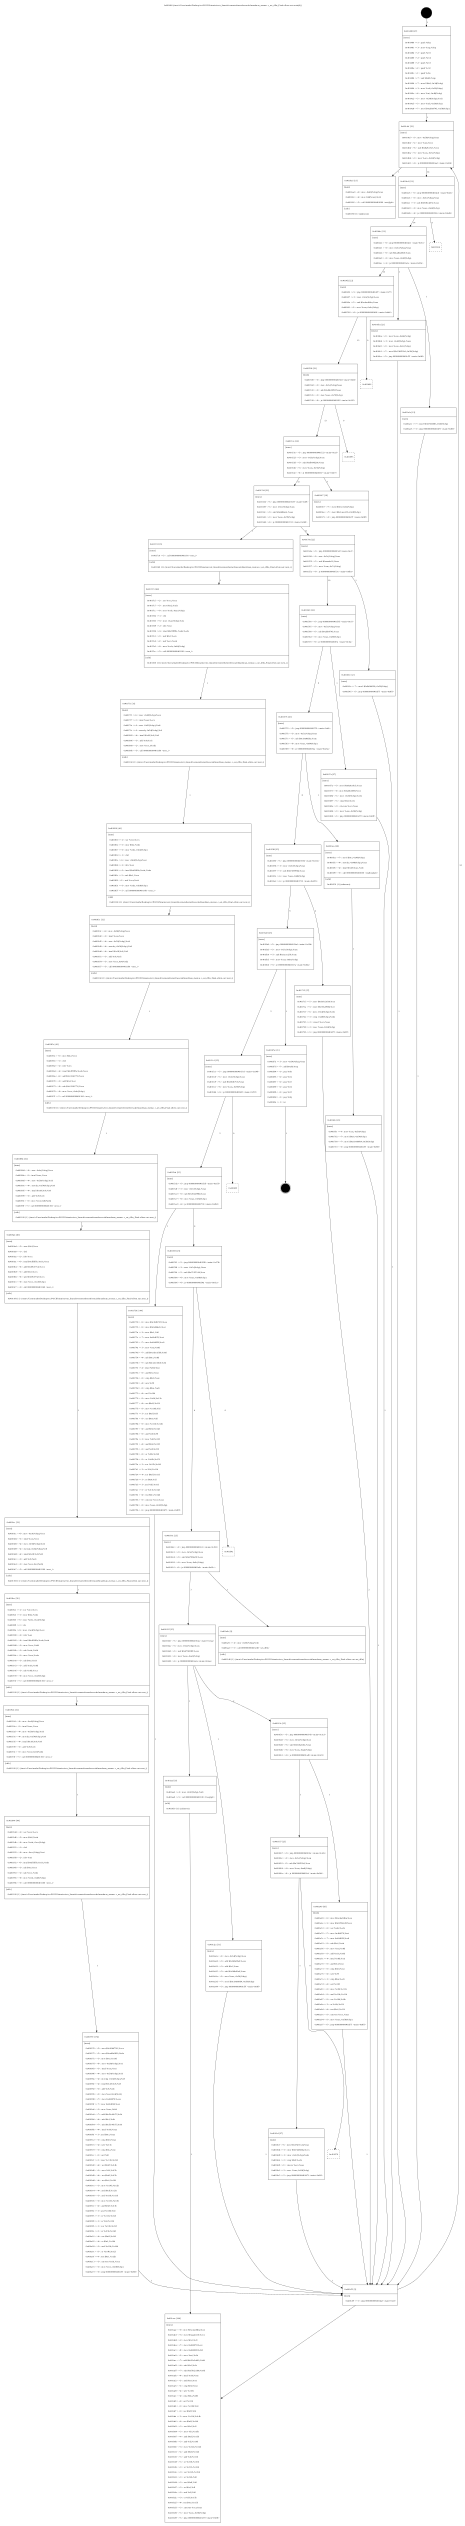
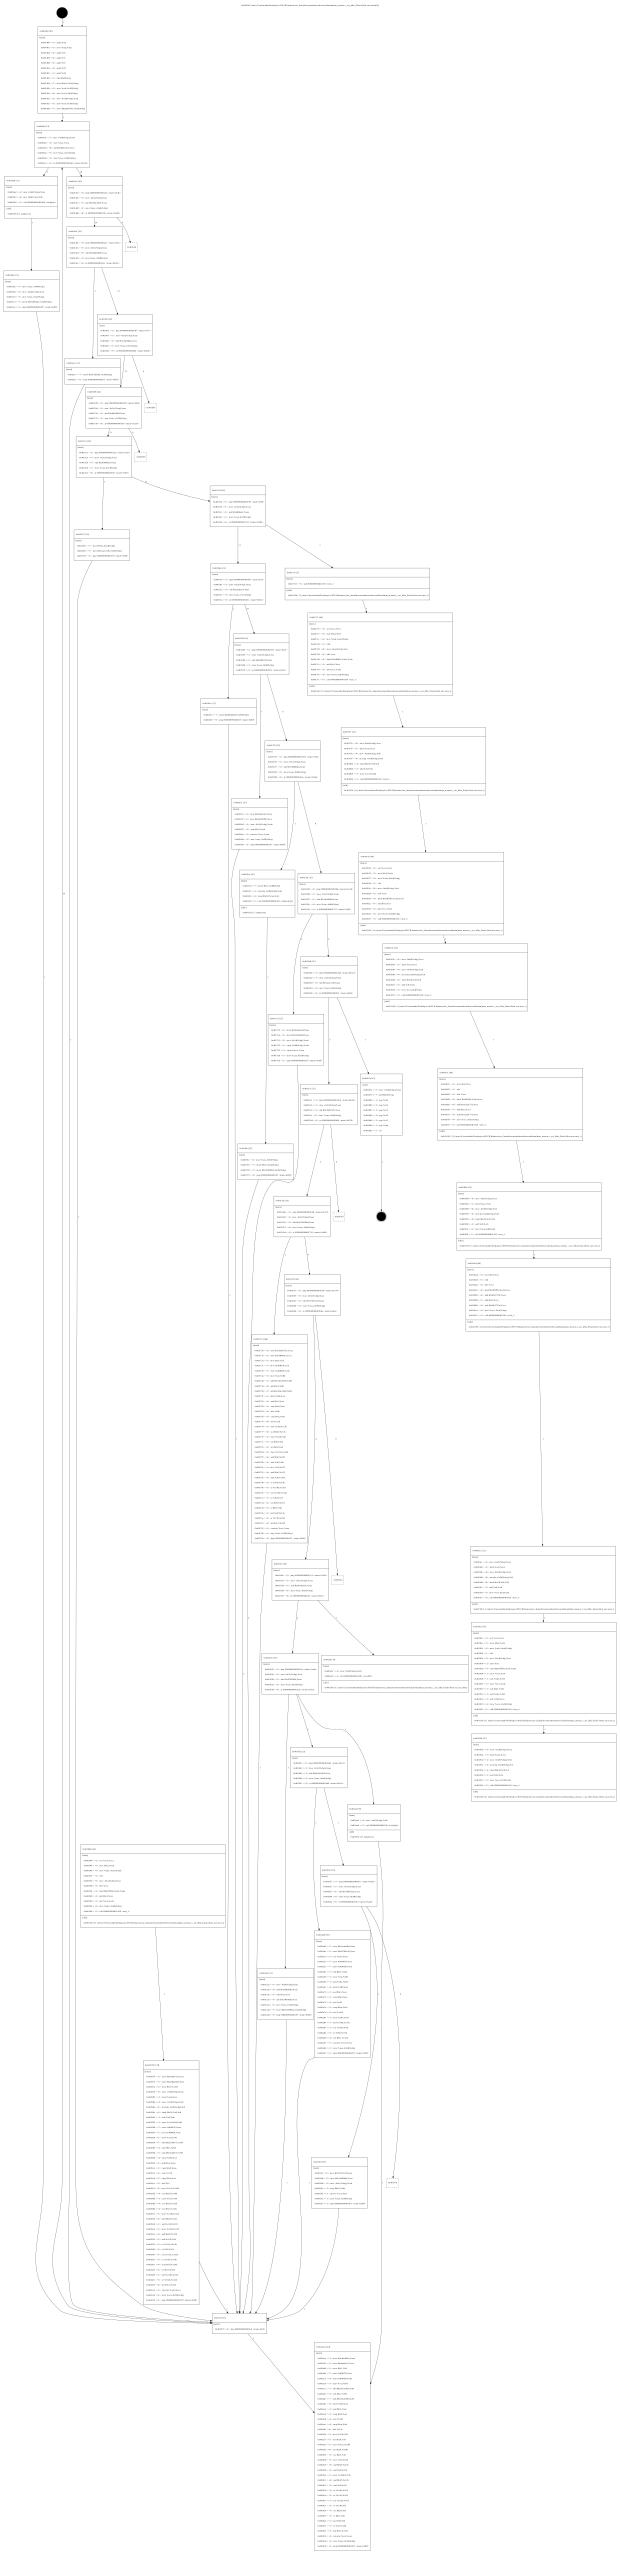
(398, 293) -> (31, 244)
none -> (76, 1479)
(76, 1794) -> none
